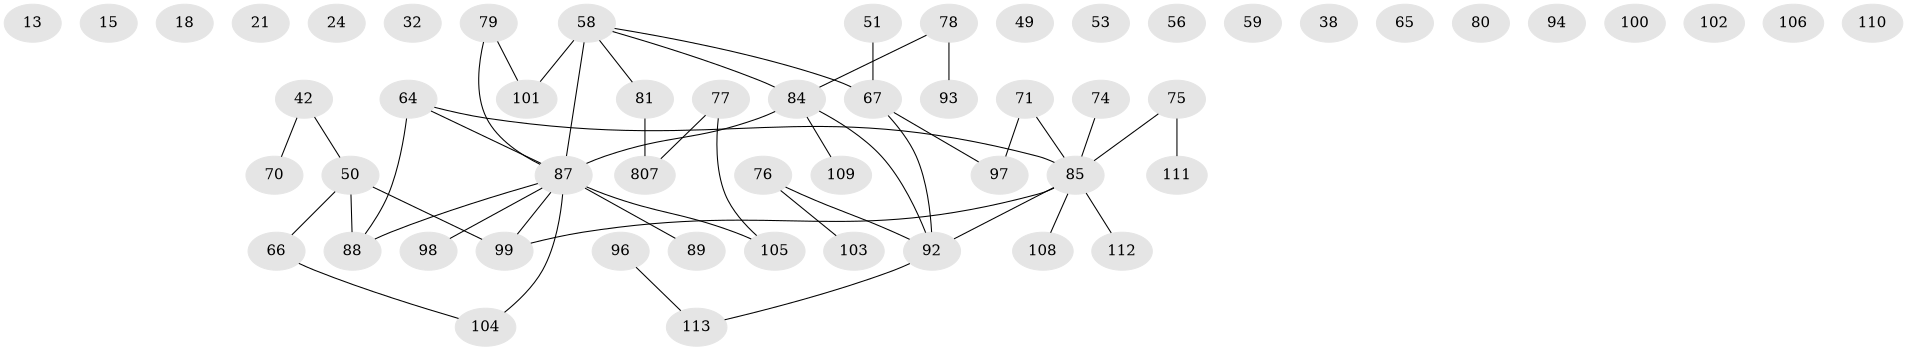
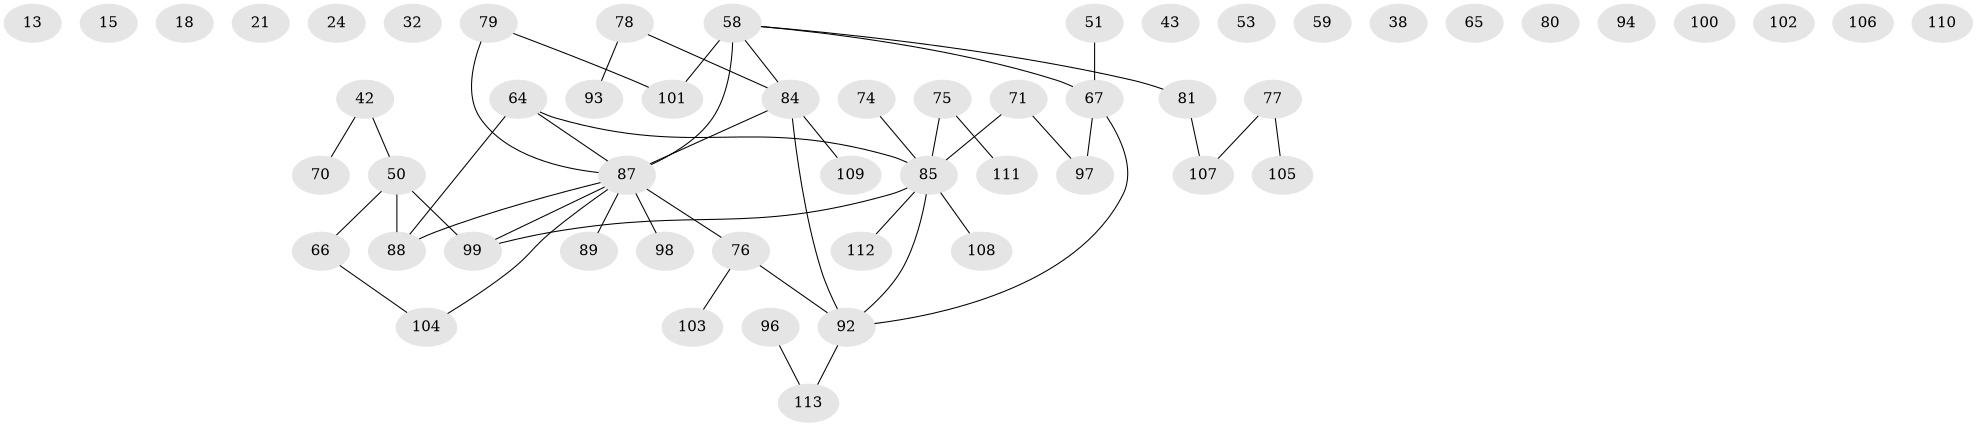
(1025, 23) -> (1171, 23)
(1177, 23) -> none
(645, 175) -> (1203, 175)
(669, 213) -> (684, 213)
